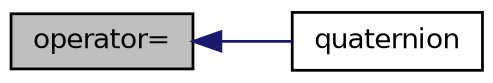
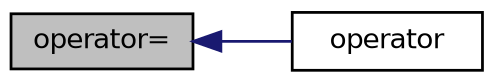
(387, 41) -> (387, 41)
